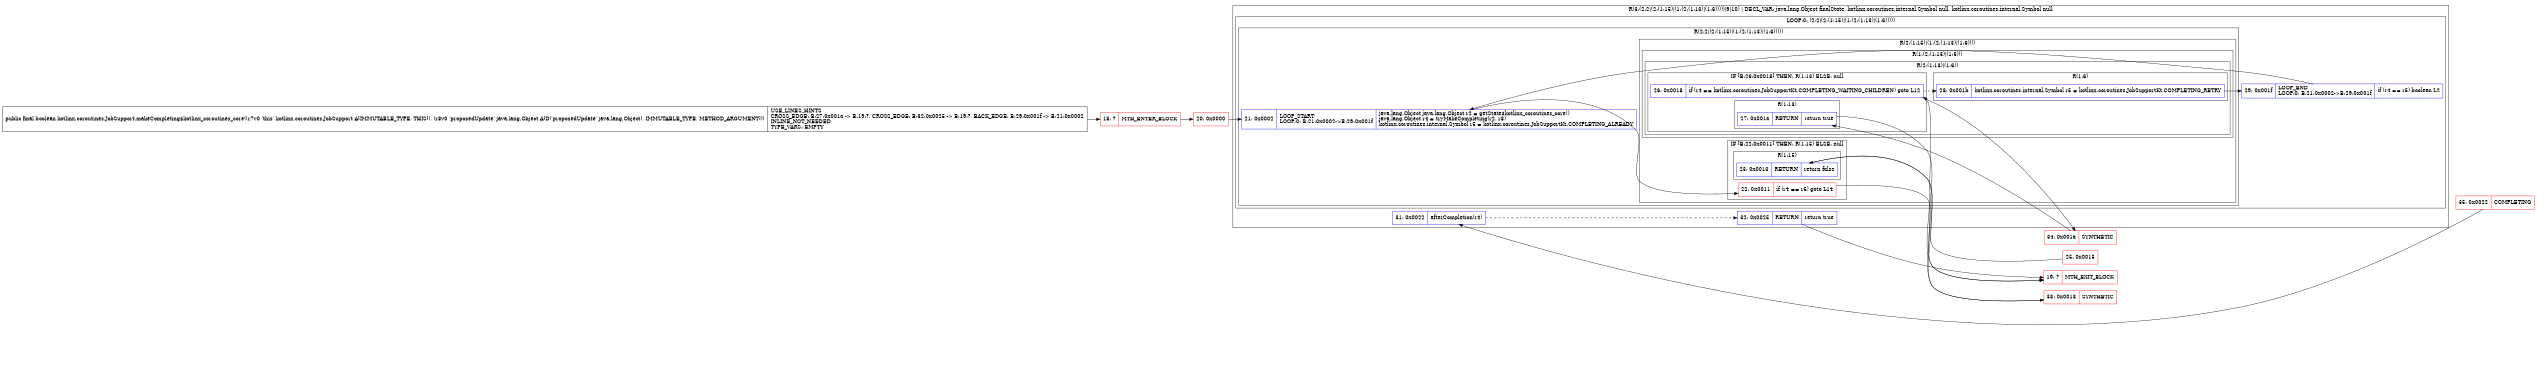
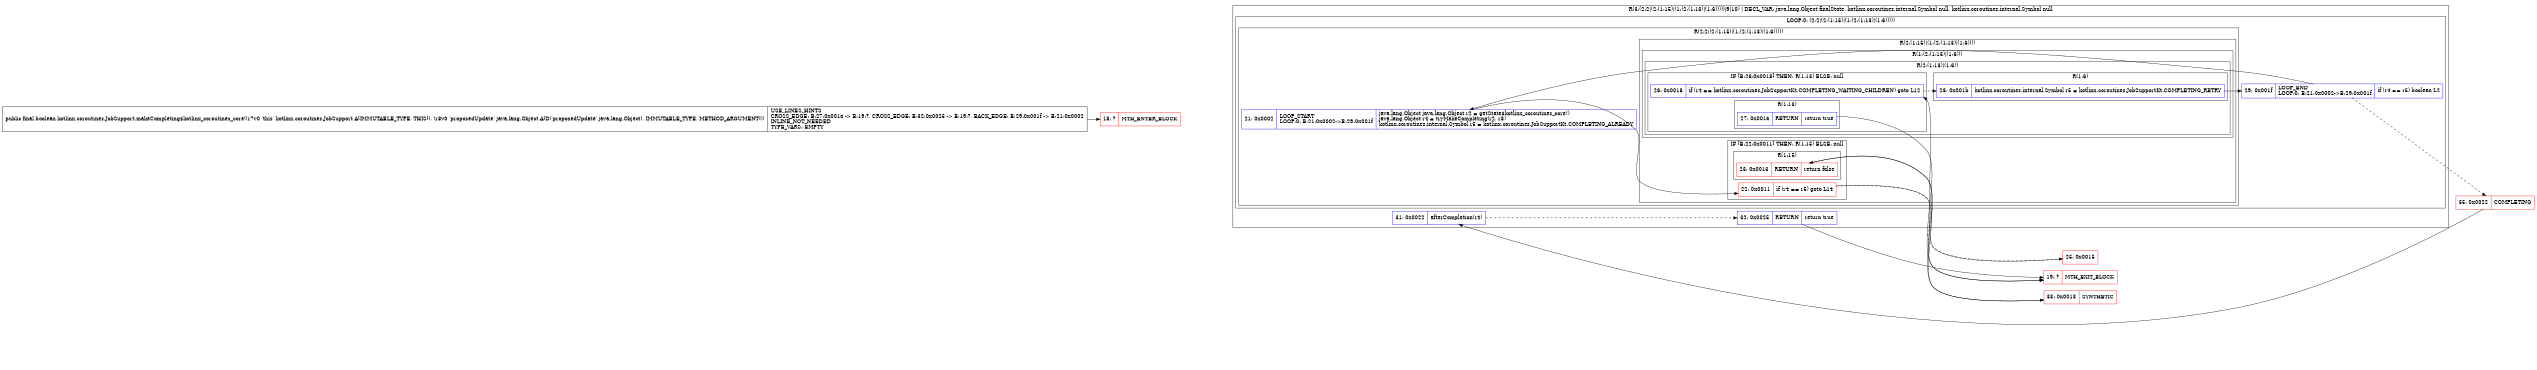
(1211, 119) -> none
none -> (2417, 146)
(1787, 170) -> (1787, 170)
(2080, 237) -> none
none -> (1929, 240)
